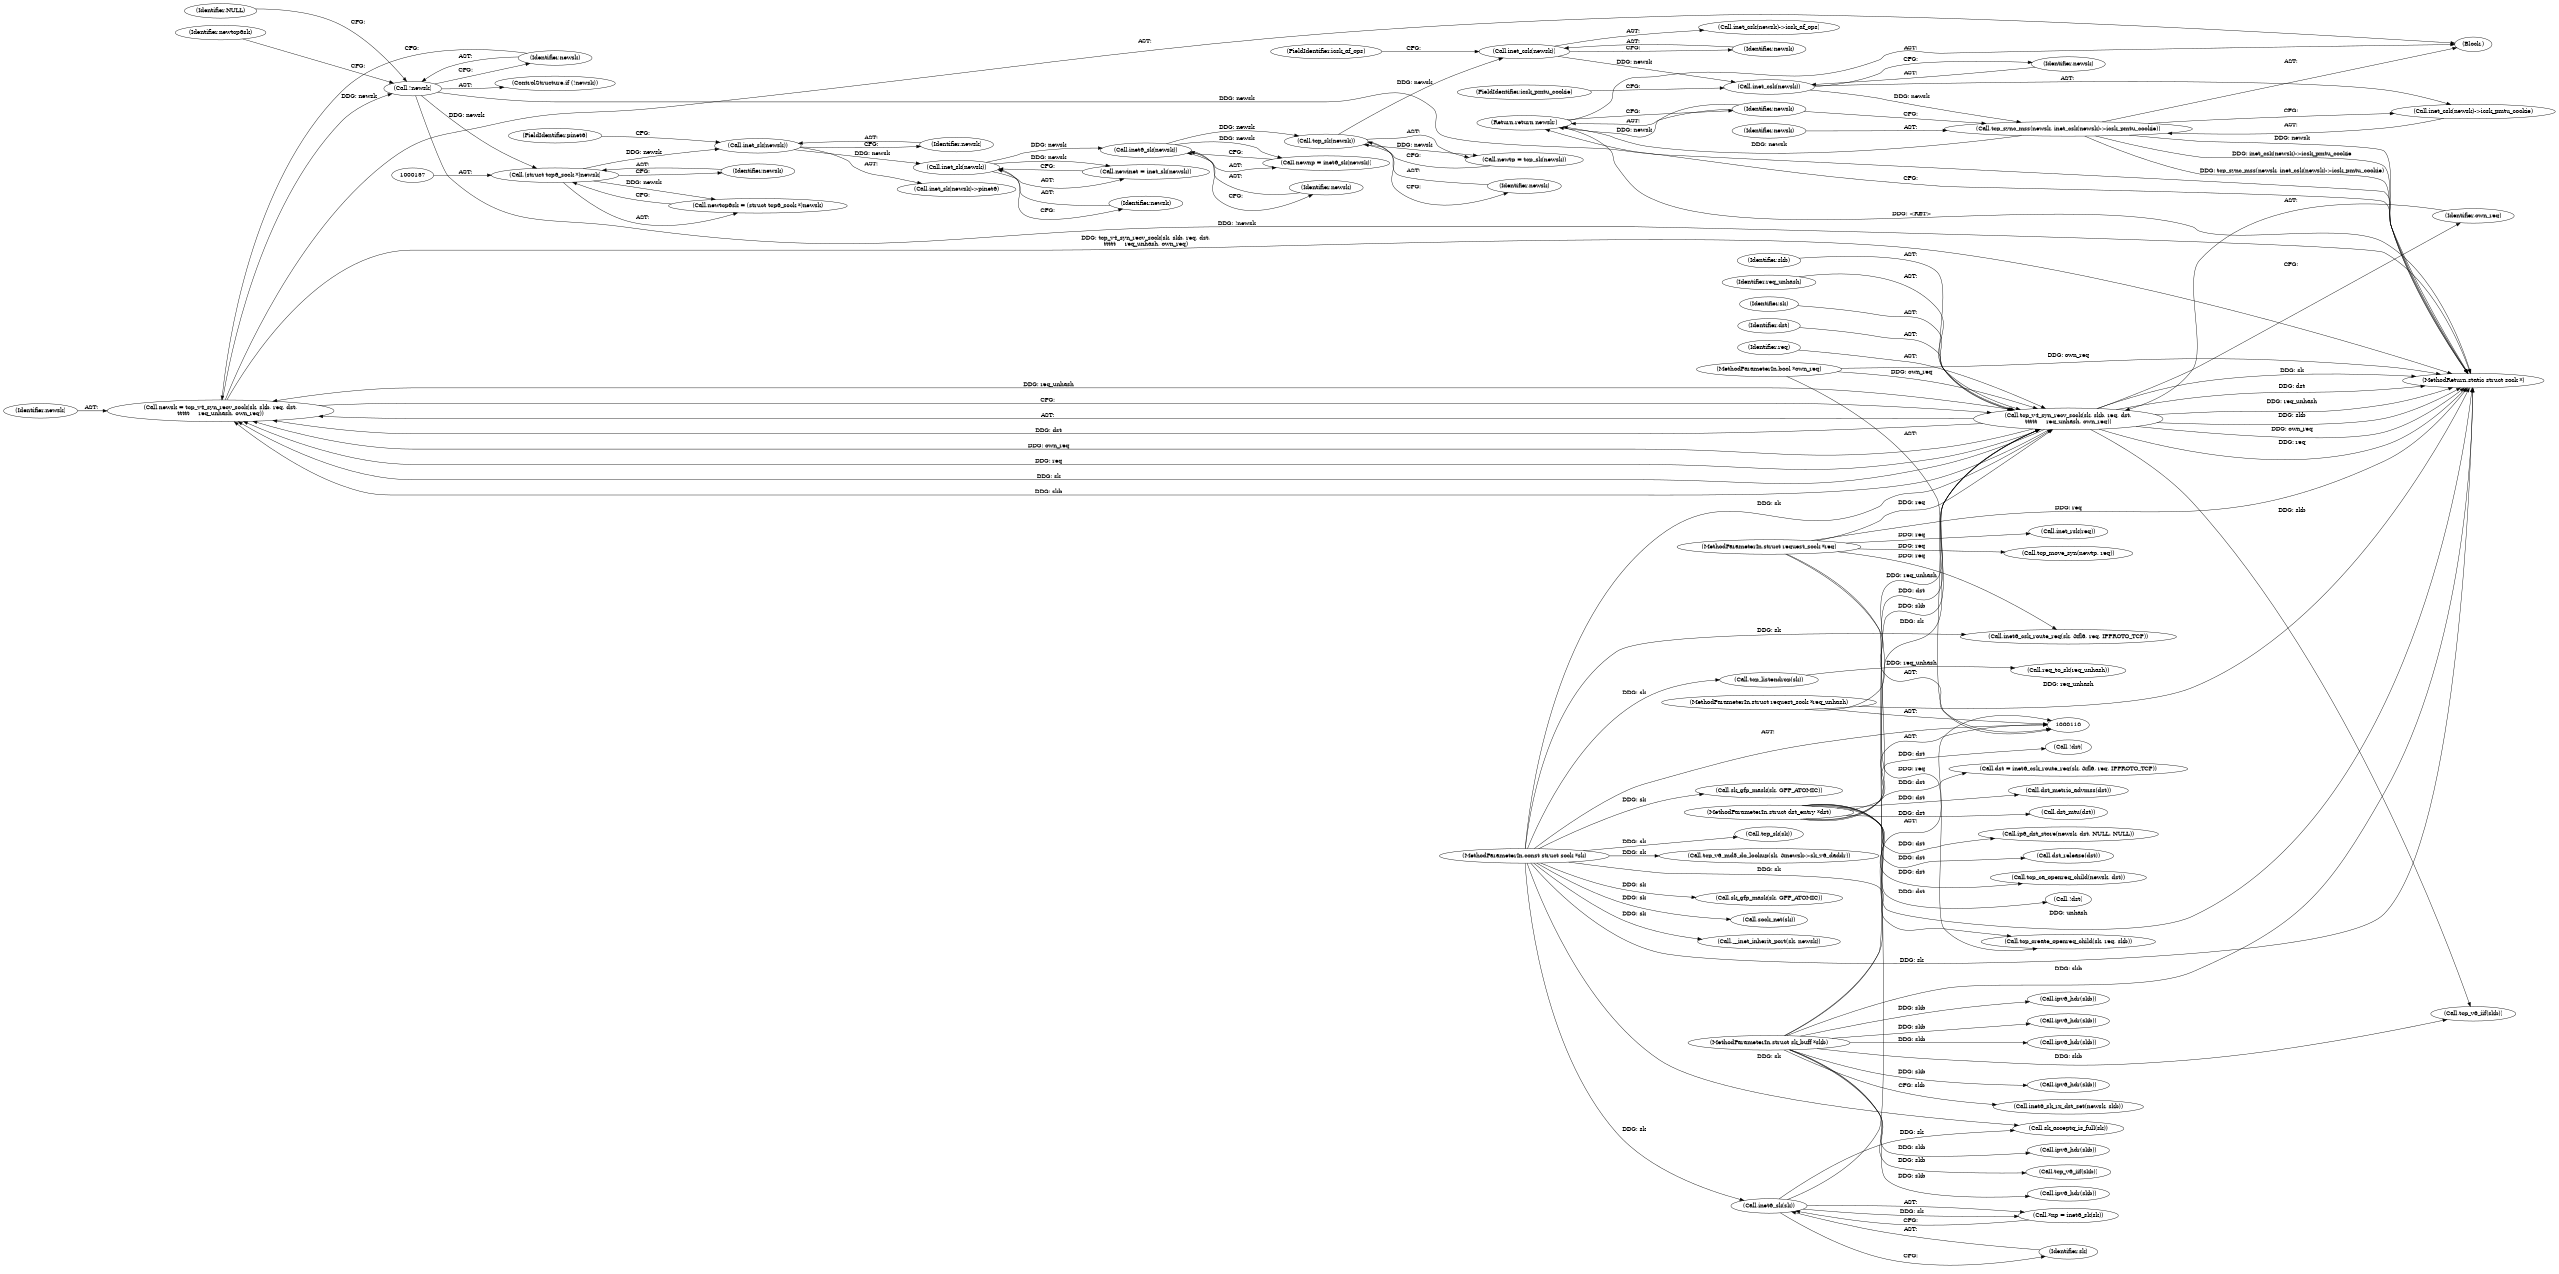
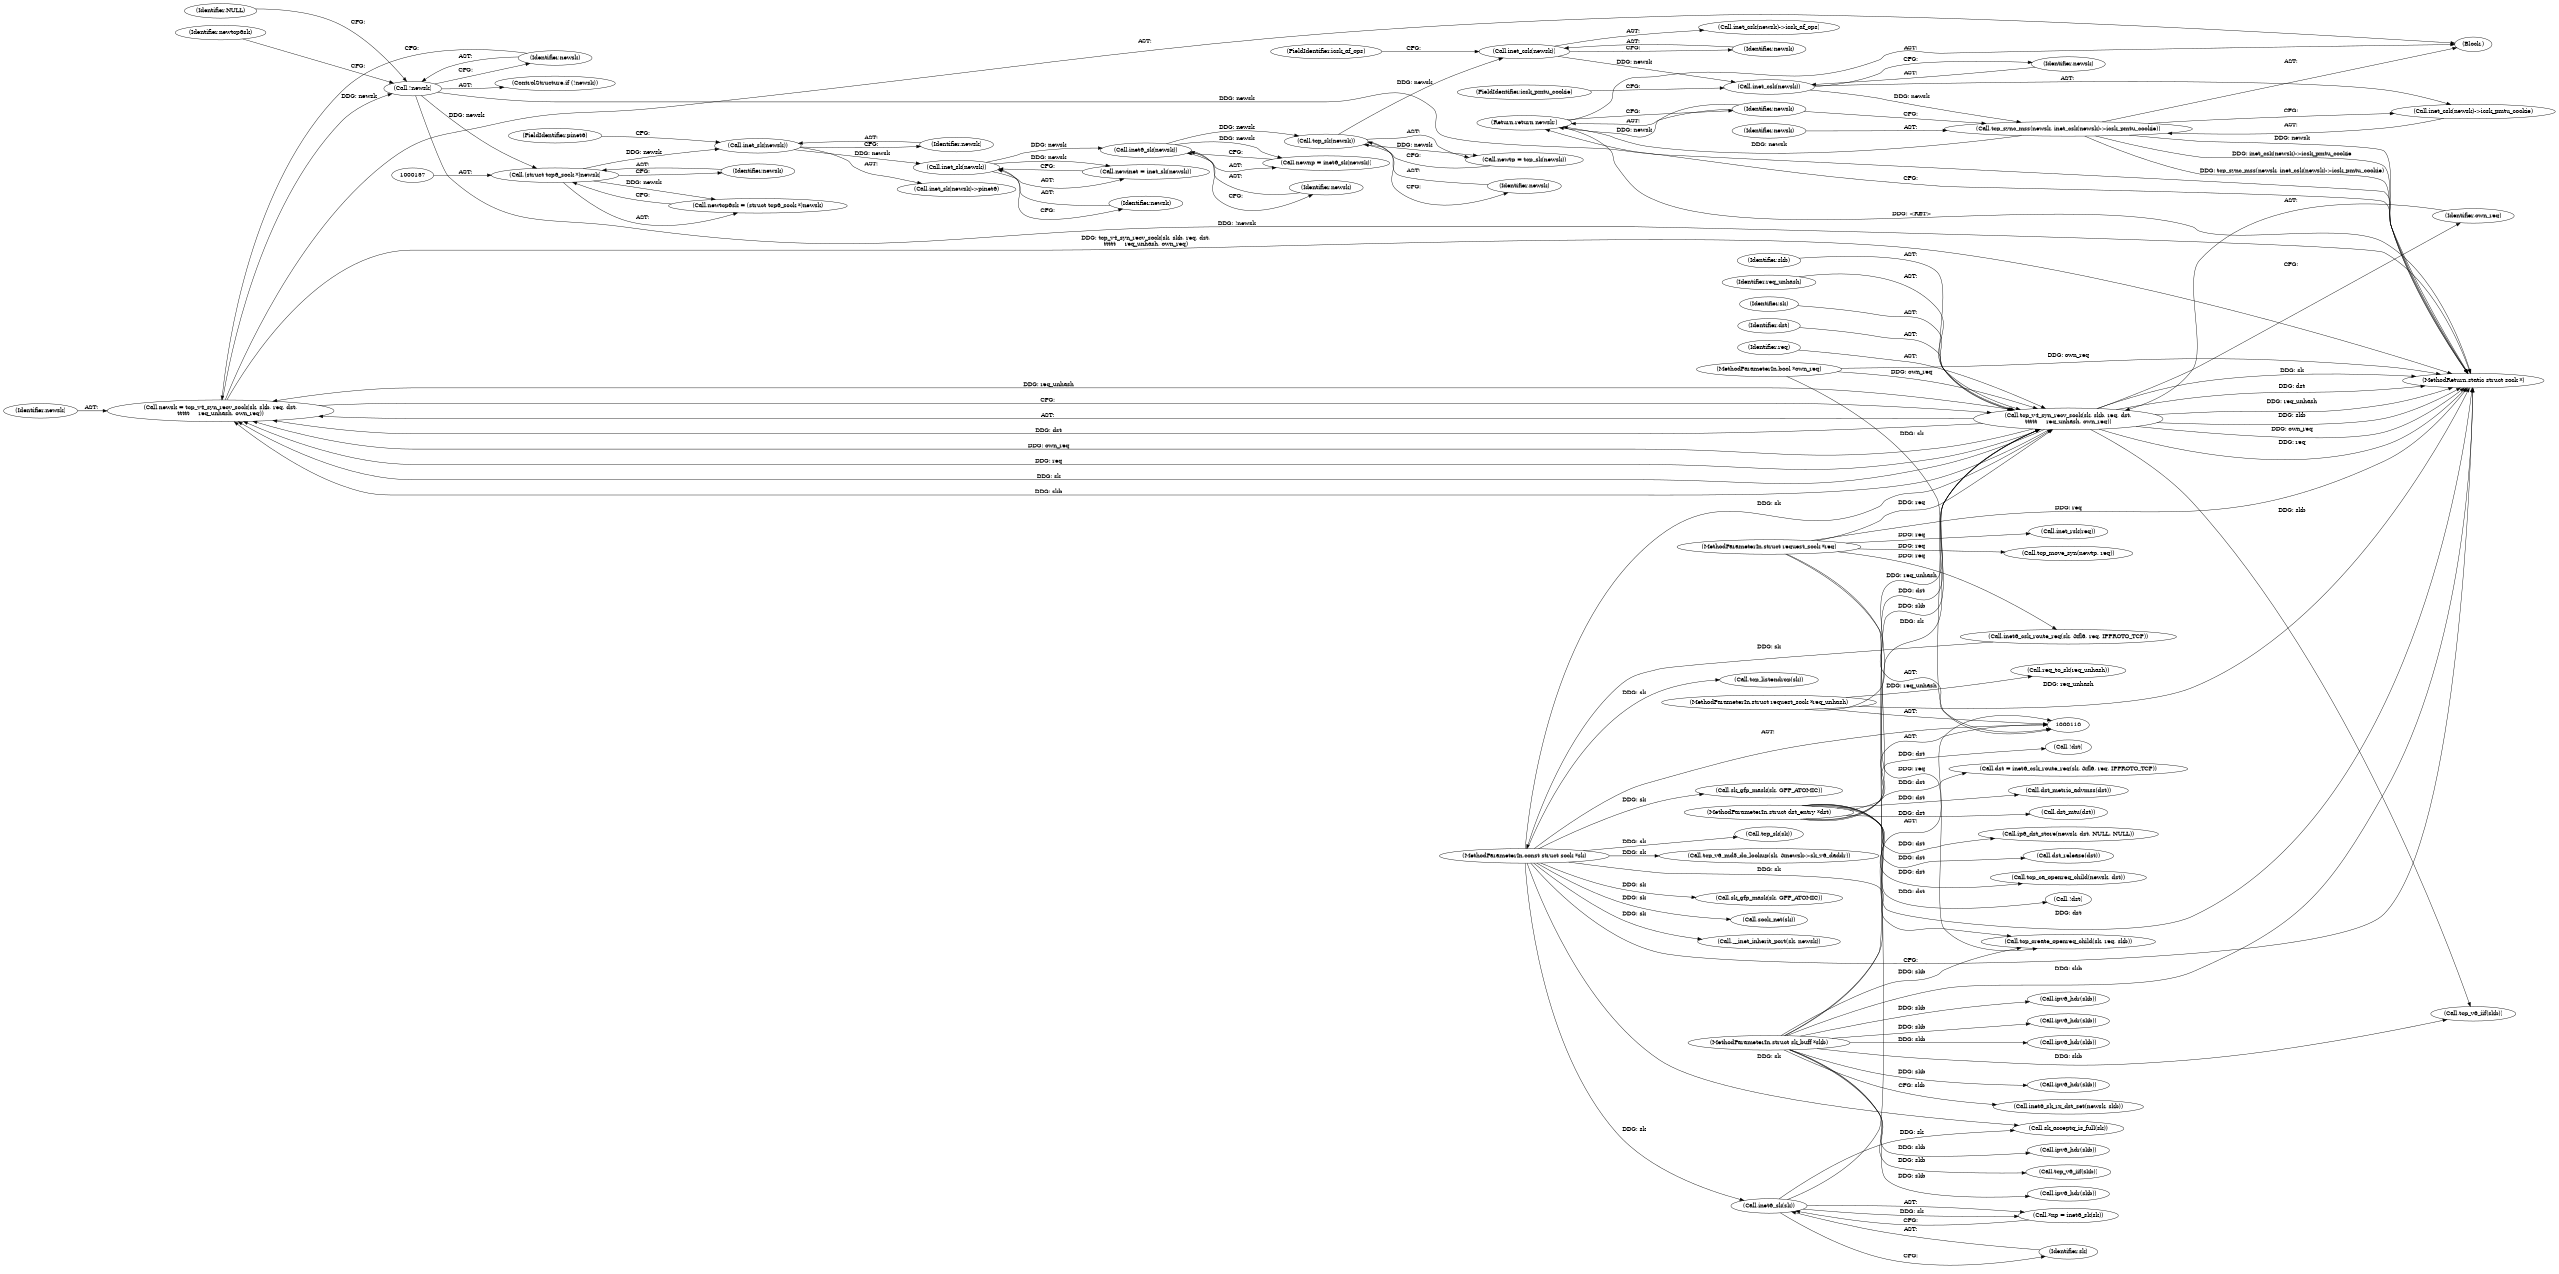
(1912, 434) -> (1912, 434)
(1677, 640) -> (1712, 663)
(1908, 667) -> (1933, 690)
(2068, 913) -> (2068, 913)
(1912, 960) -> (1912, 960)
none -> (1896, 982)
